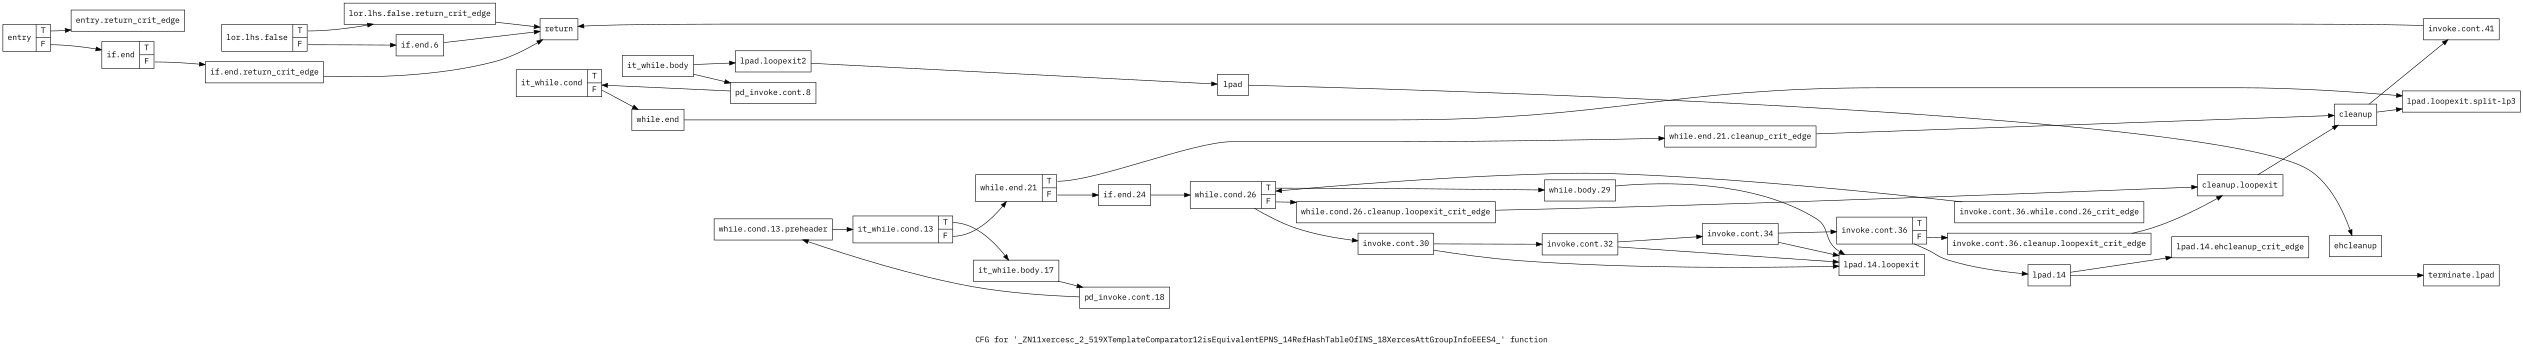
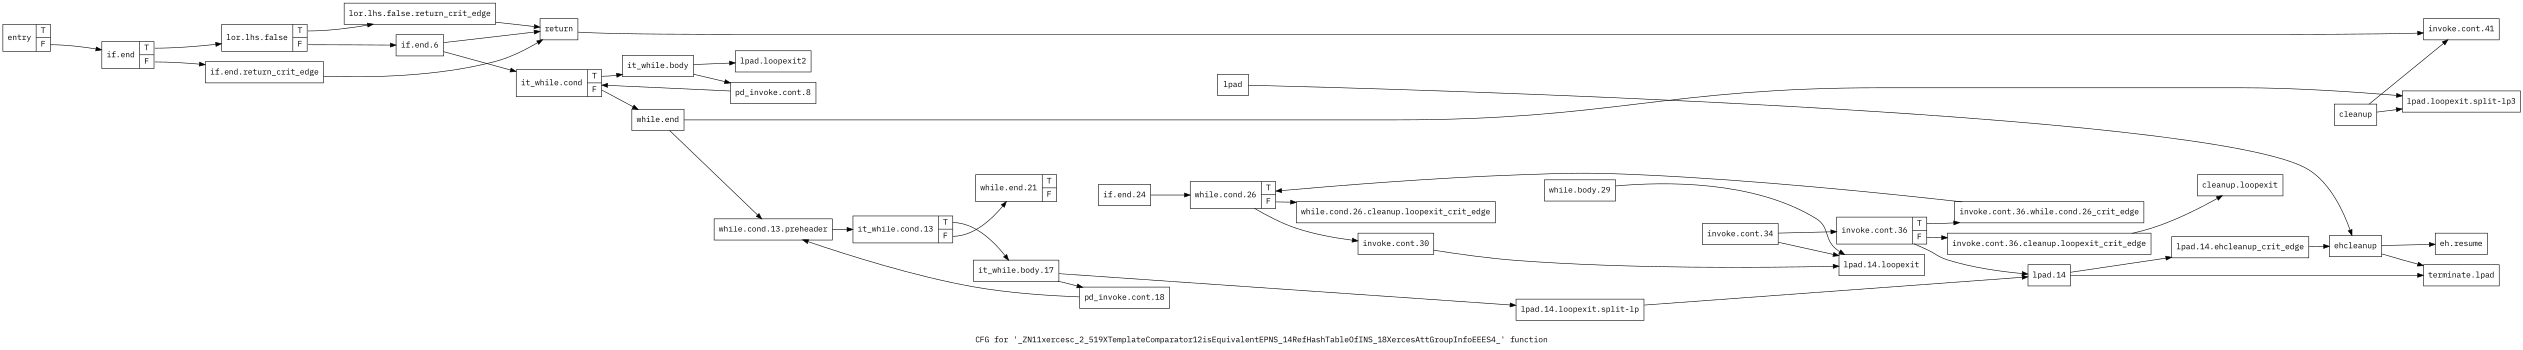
(128, 21) -> none
(1504, 24) -> (1498, 34)
none -> (185, 47)
none -> (477, 61)
(1011, 74) -> none
none -> (609, 76)
(1740, 137) -> none
(2295, 152) -> none
none -> (713, 173)
(1407, 189) -> none
(1075, 195) -> none
(1844, 200) -> none
none -> (1940, 223)
(1580, 244) -> none
none -> (2461, 244)
none -> (2316, 246)
none -> (2400, 259)
none -> (1580, 310)
